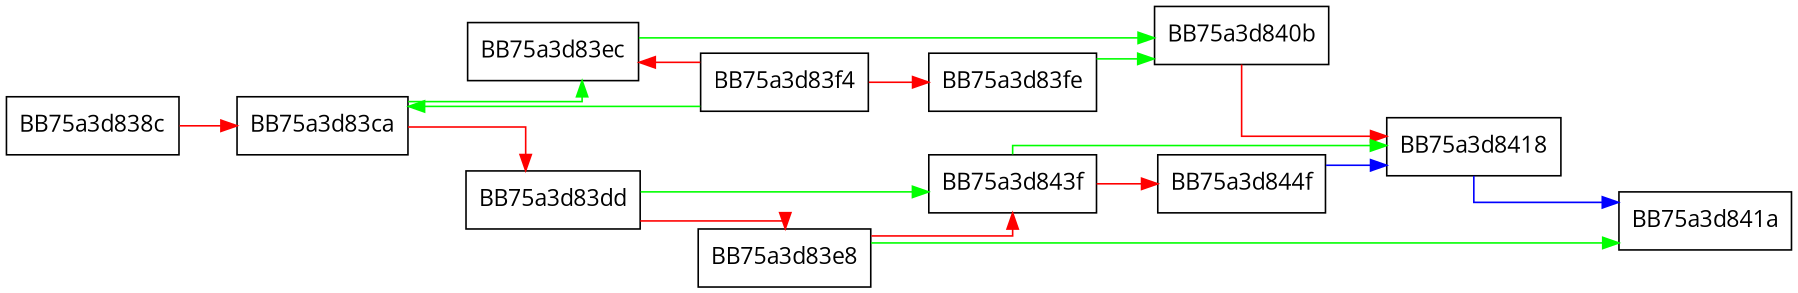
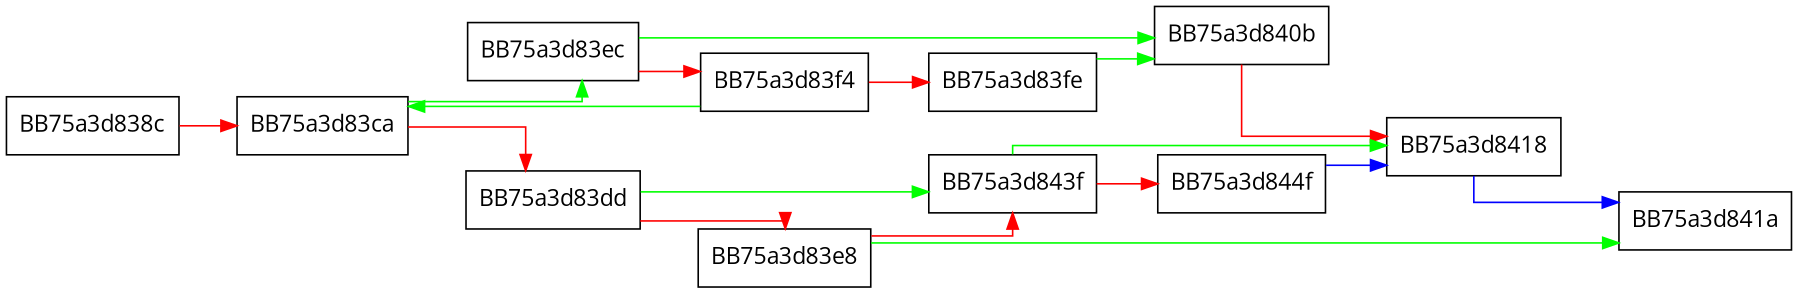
(678, 62) -> (661, 71)
